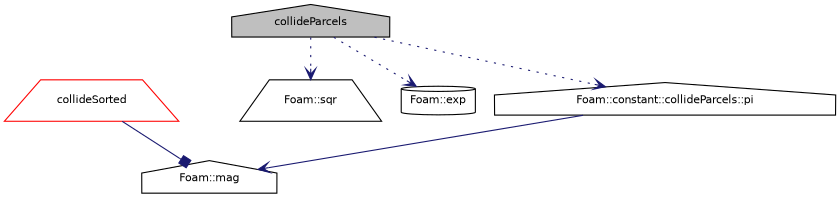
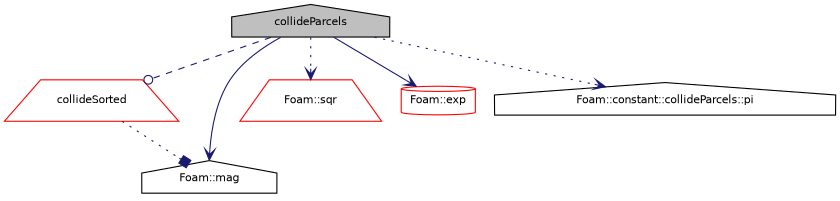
none -> (212, 58)
(370, 59) -> (370, 59)
(311, 101) -> (311, 101)
(438, 101) -> (438, 101)
(151, 140) -> (151, 140)
(426, 141) -> (228, 83)
